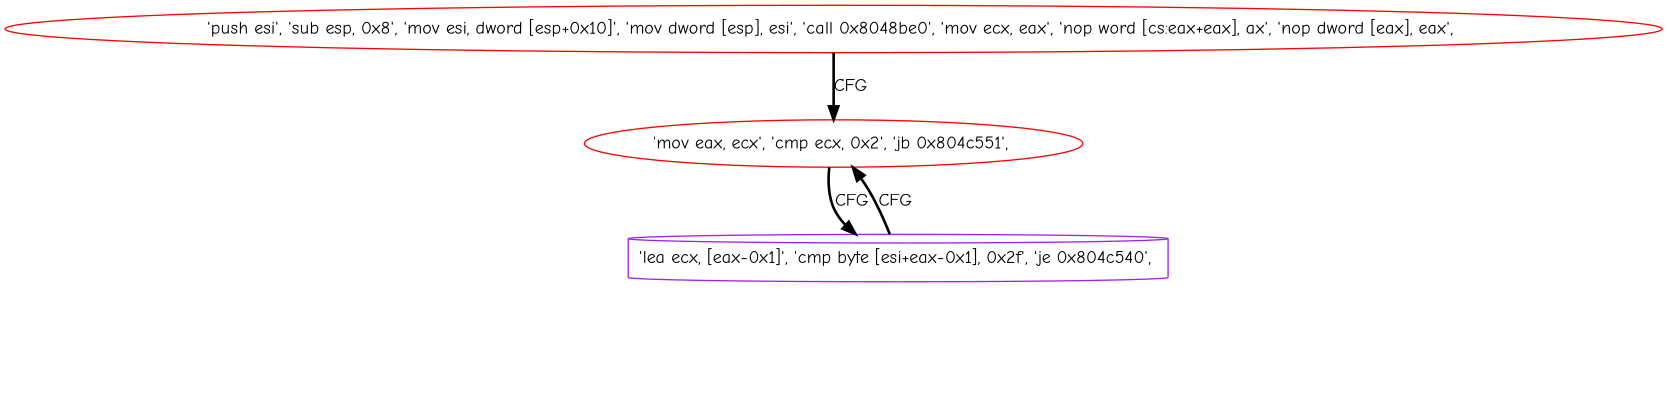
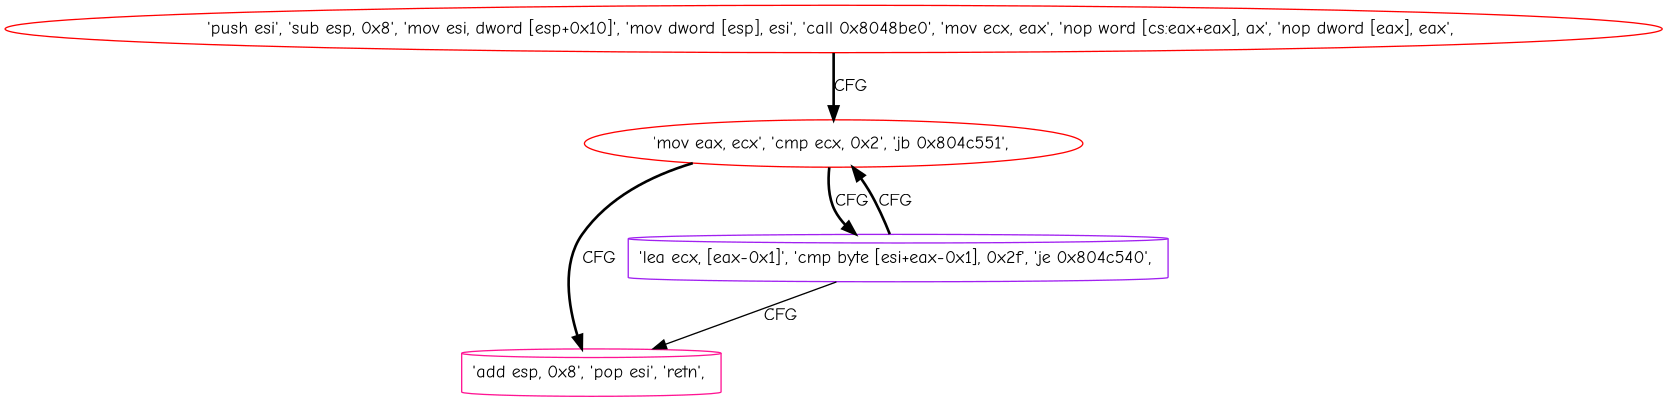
none -> (591, 373)
